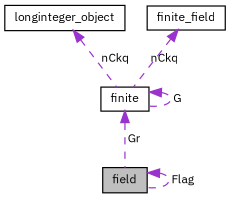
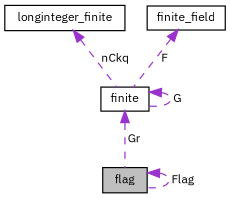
(65, 18) -> (65, 18)
(163, 59) -> (163, 59)
(125, 180) -> (125, 180)
